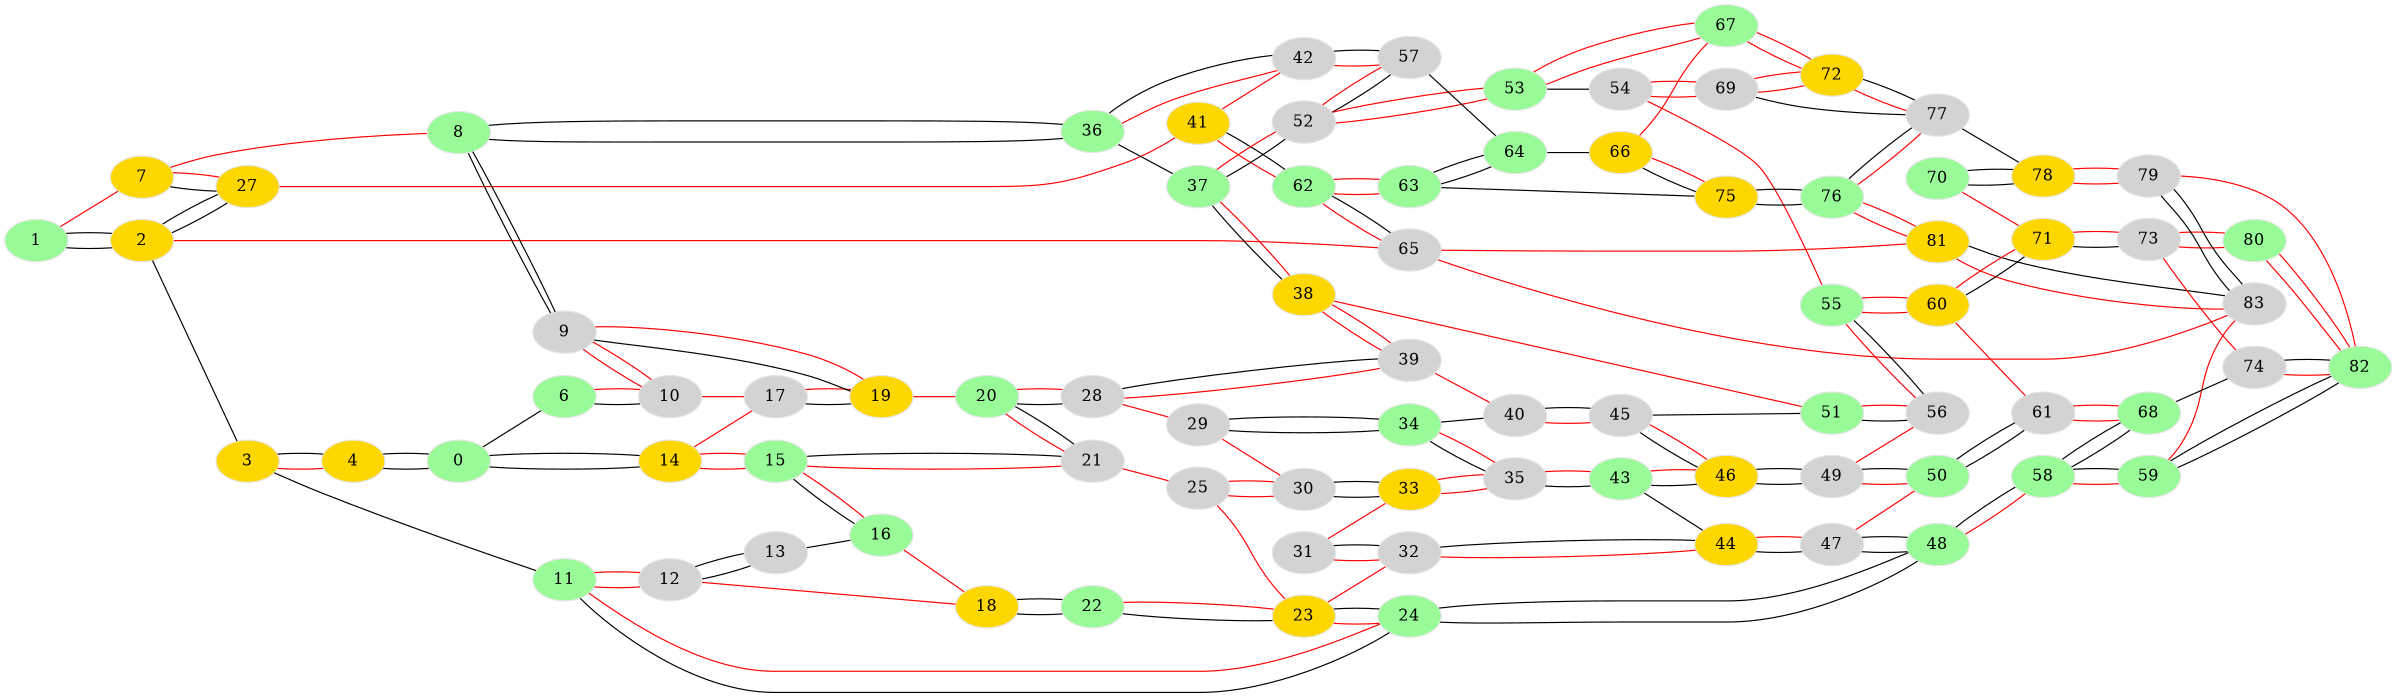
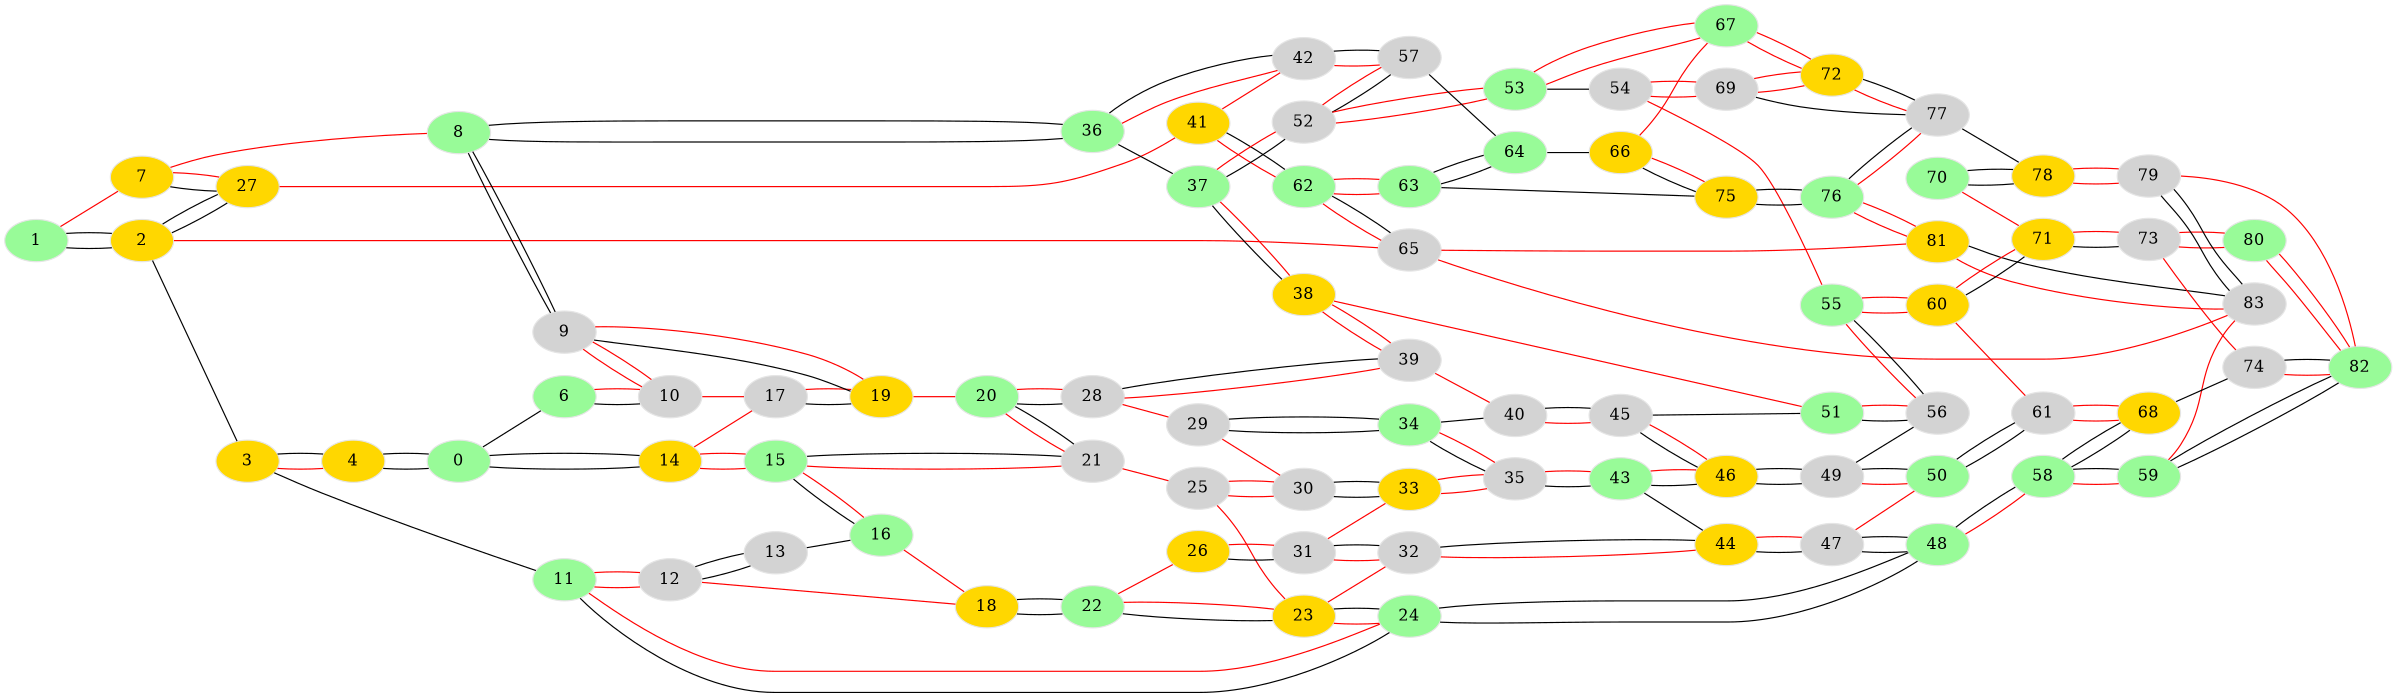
(2149, 413) -> (2149, 413)
(1885, 445) -> (1885, 445)
none -> (1198, 552)
